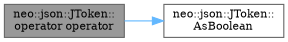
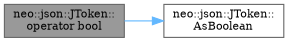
(64, 21) -> (64, 21)
